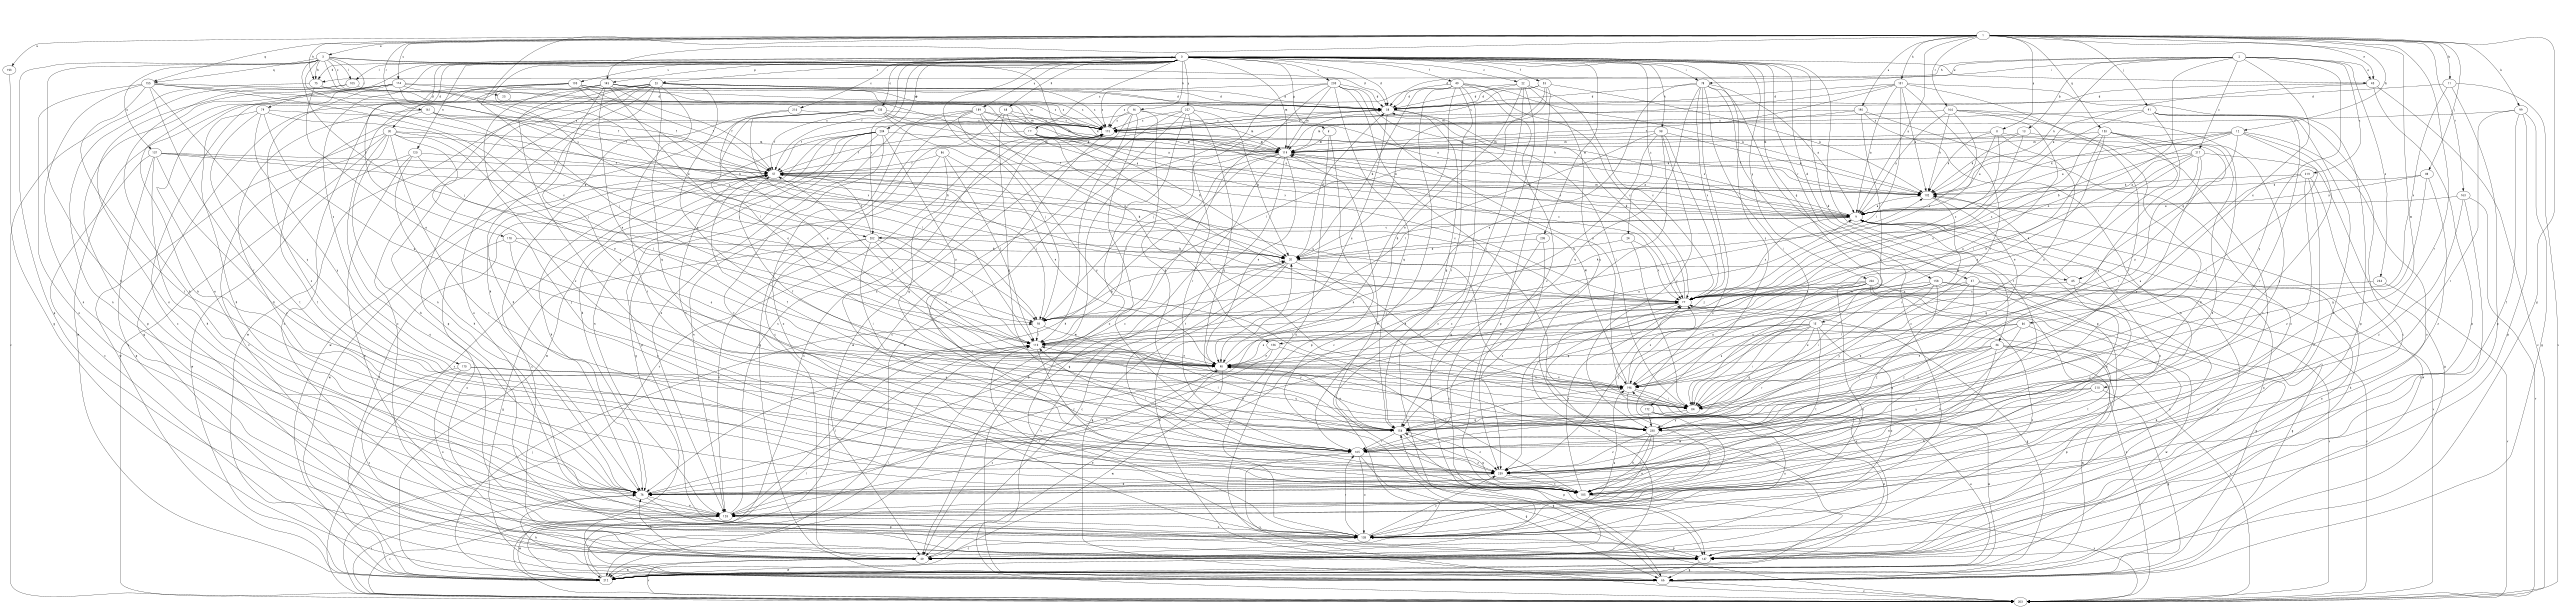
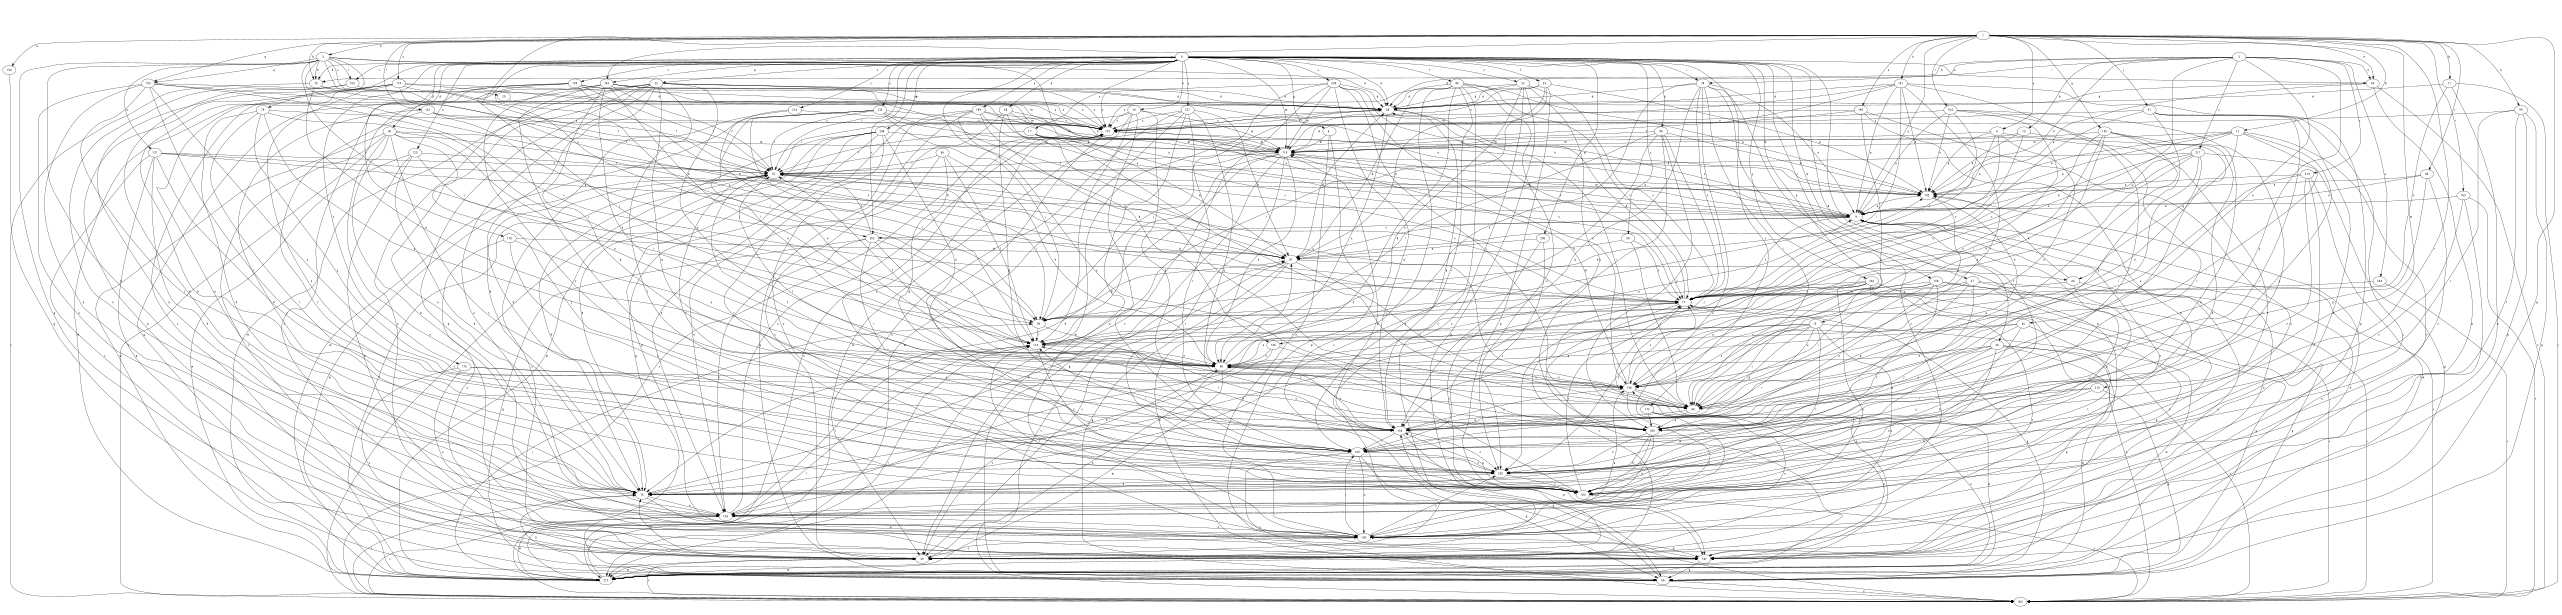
(631, 255) -> none
